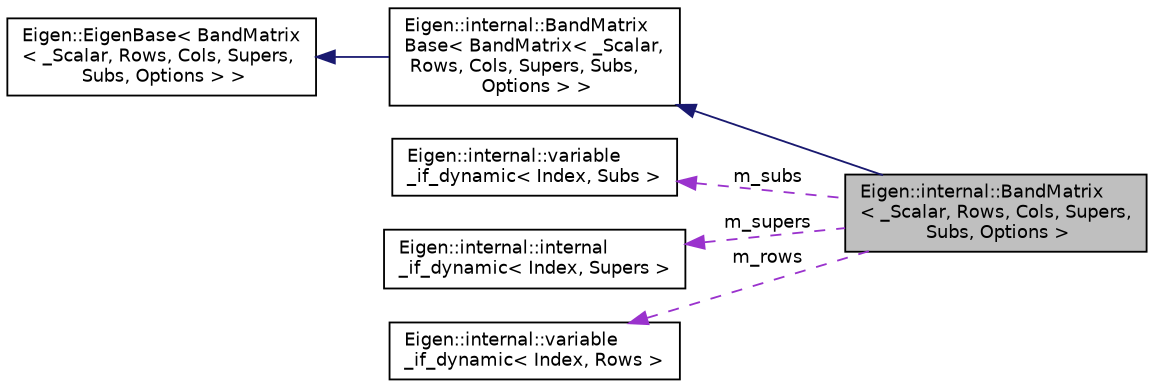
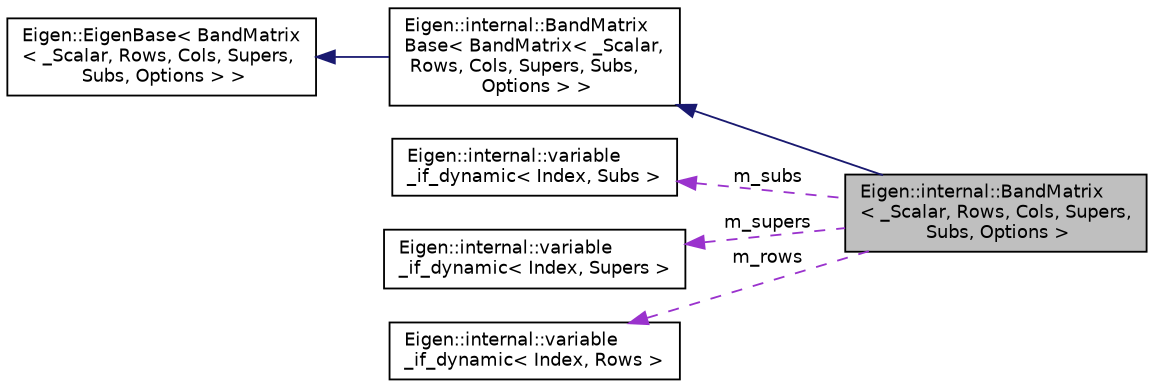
(535, 259) -> (535, 259)
